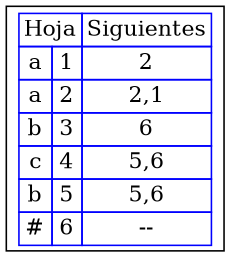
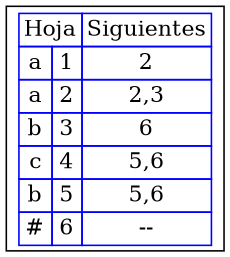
(147, 95) -> (147, 95)
